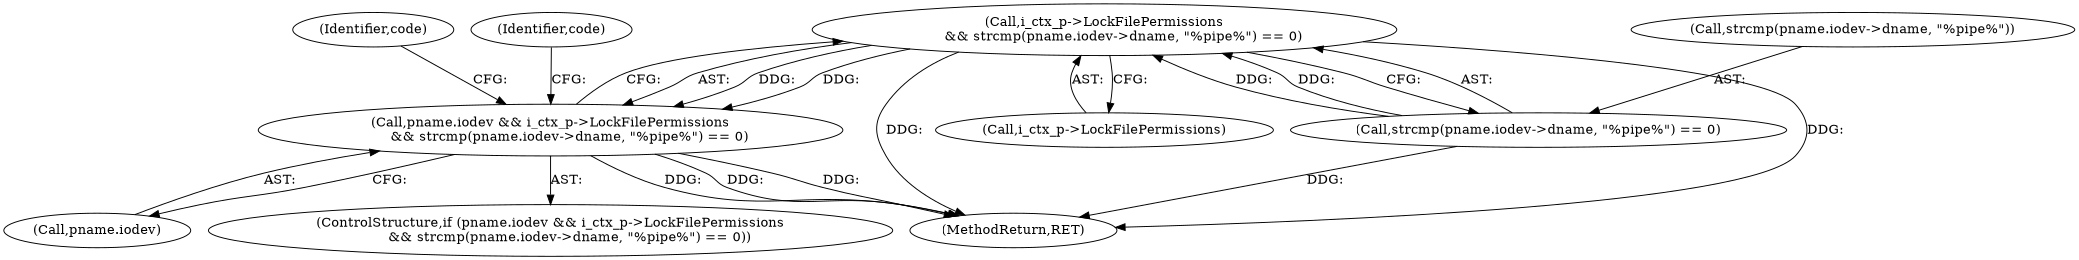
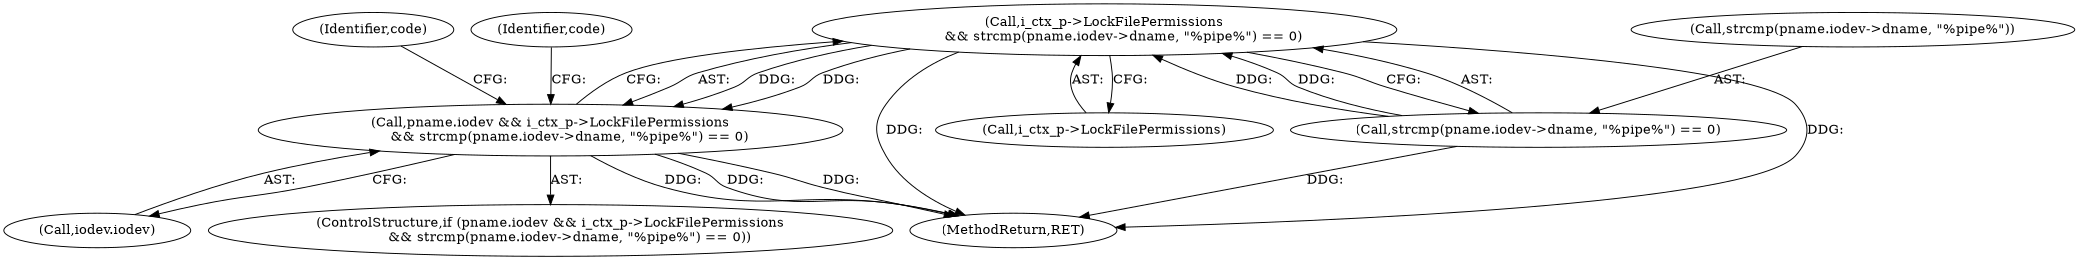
(97, 230) -> (97, 230)
